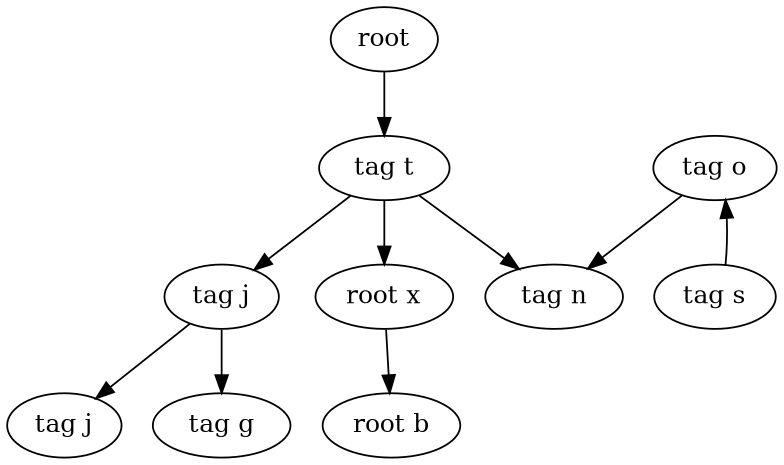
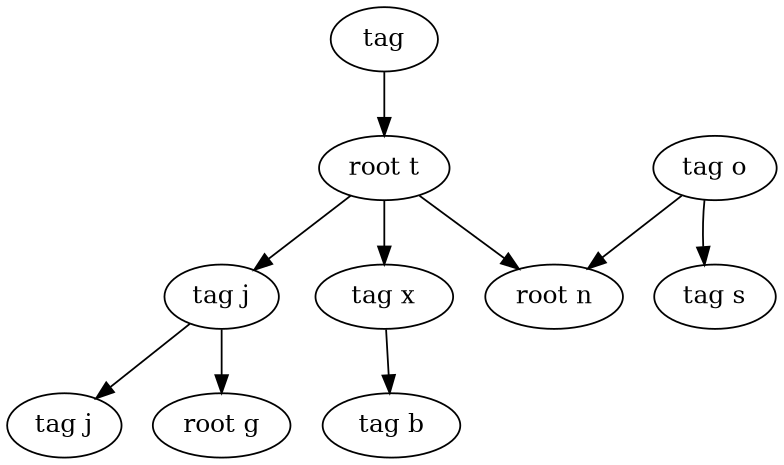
(384, 39) -> (384, 39)
(384, 168) -> (384, 168)
(727, 242) -> (703, 223)
(384, 297) -> (384, 297)
(554, 297) -> (554, 297)
(222, 425) -> (222, 425)
(391, 425) -> (391, 425)
